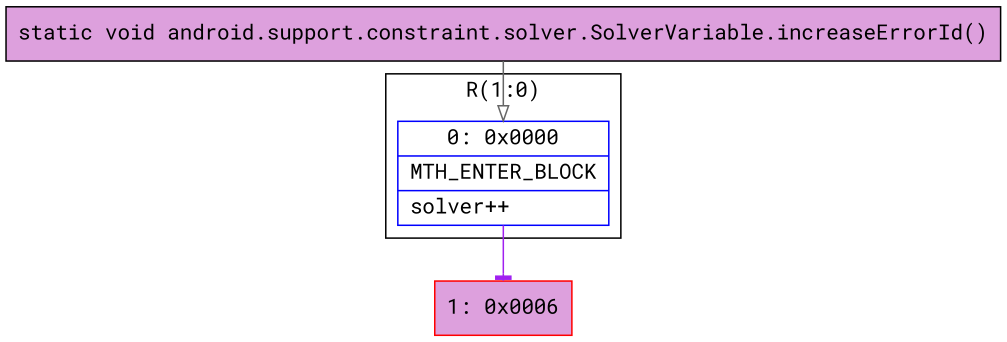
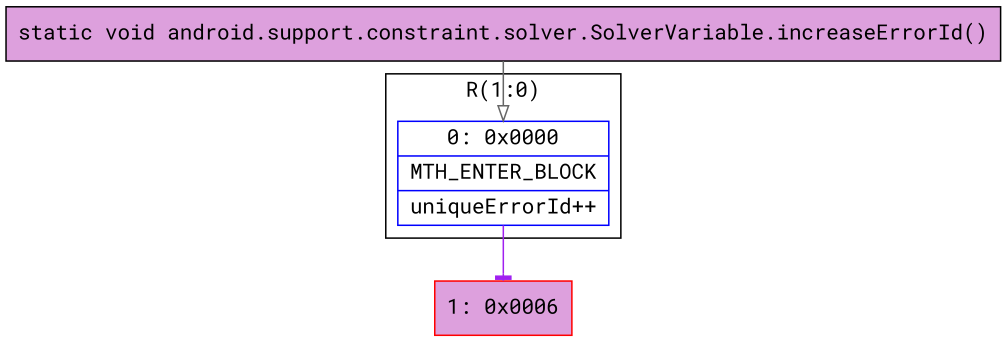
(460, 207) -> (503, 207)
